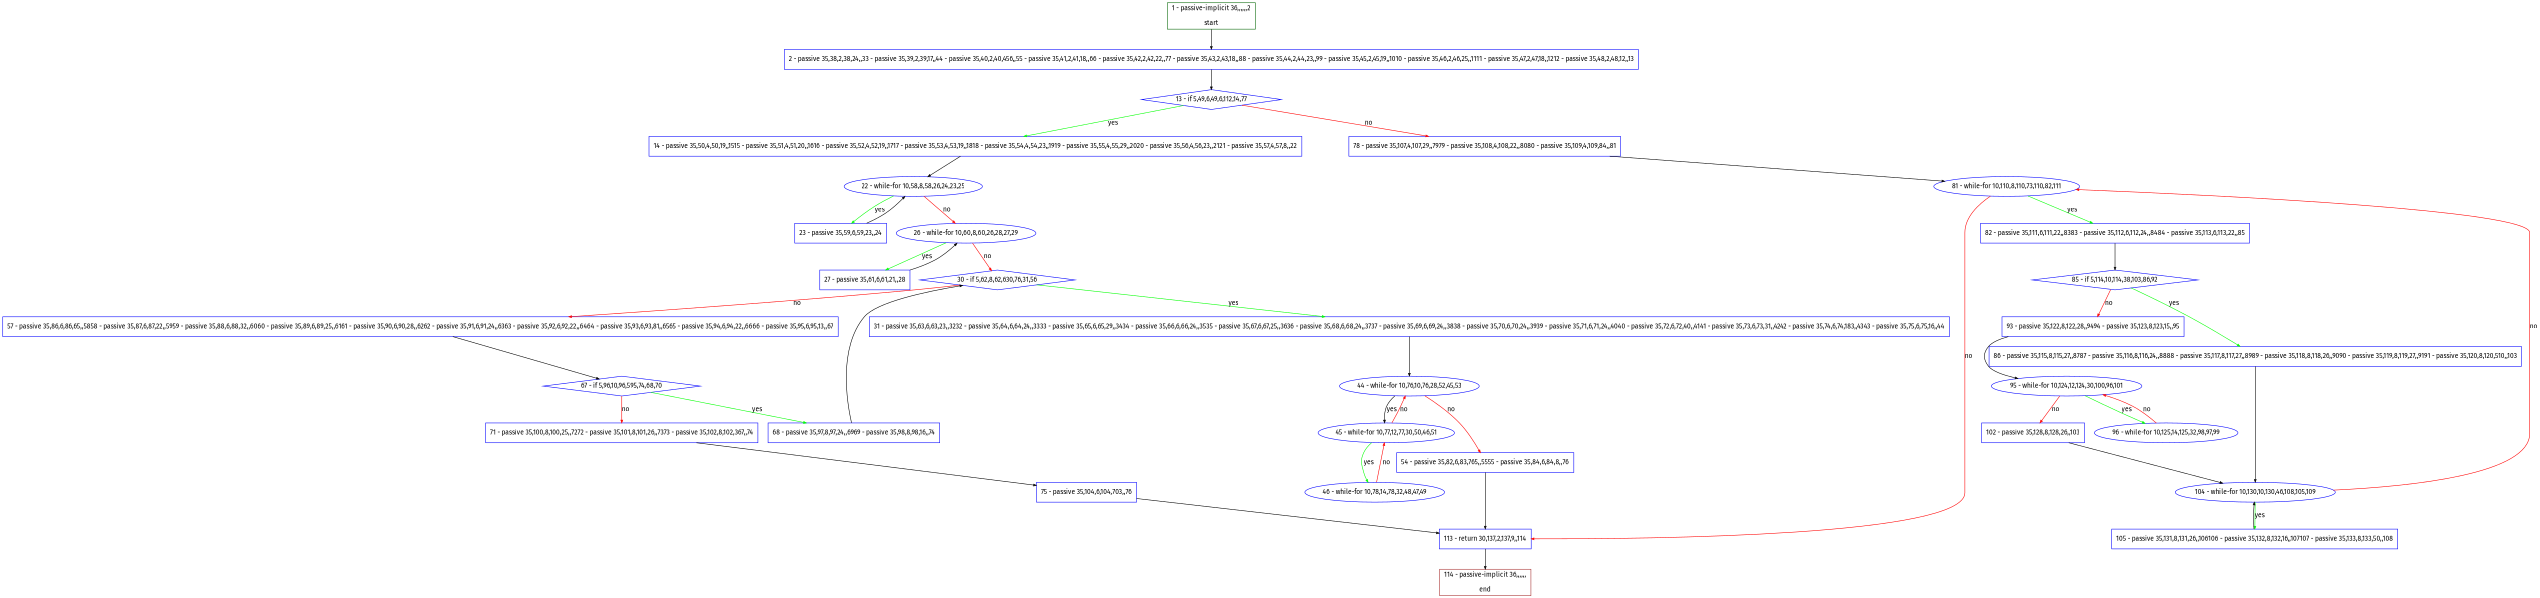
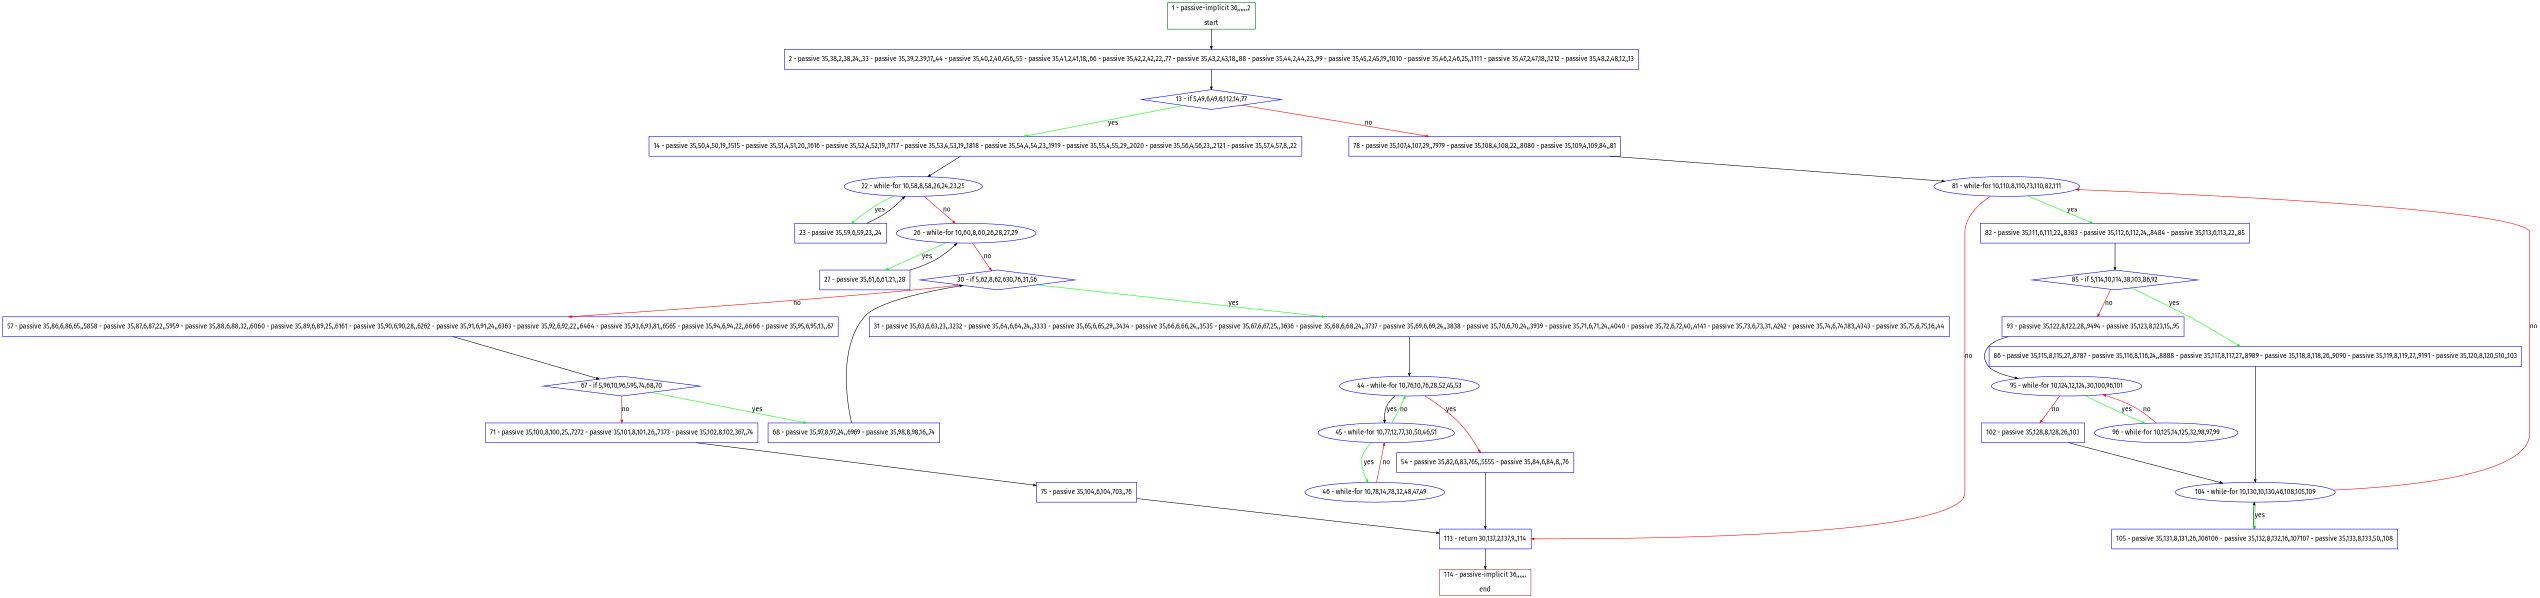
(1451, 409) -> (1451, 409)
(1398, 411) -> (1398, 411)
